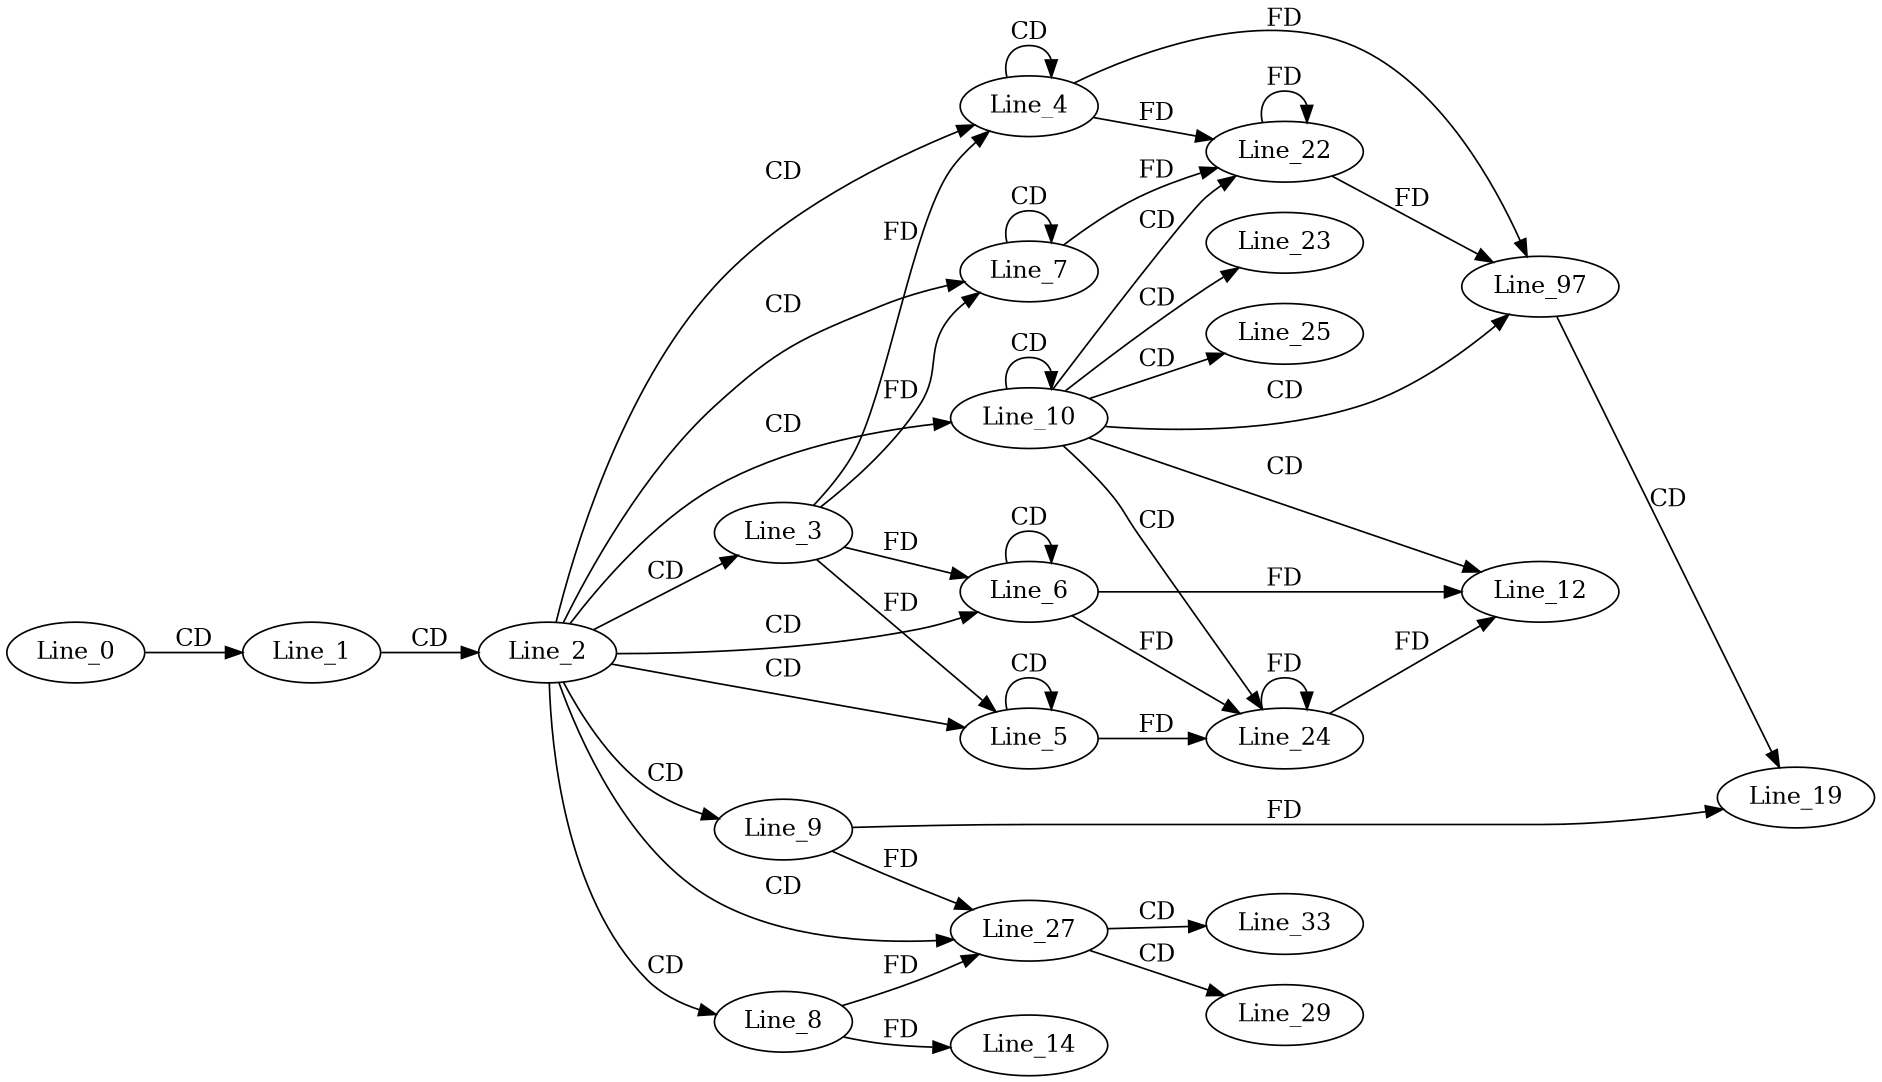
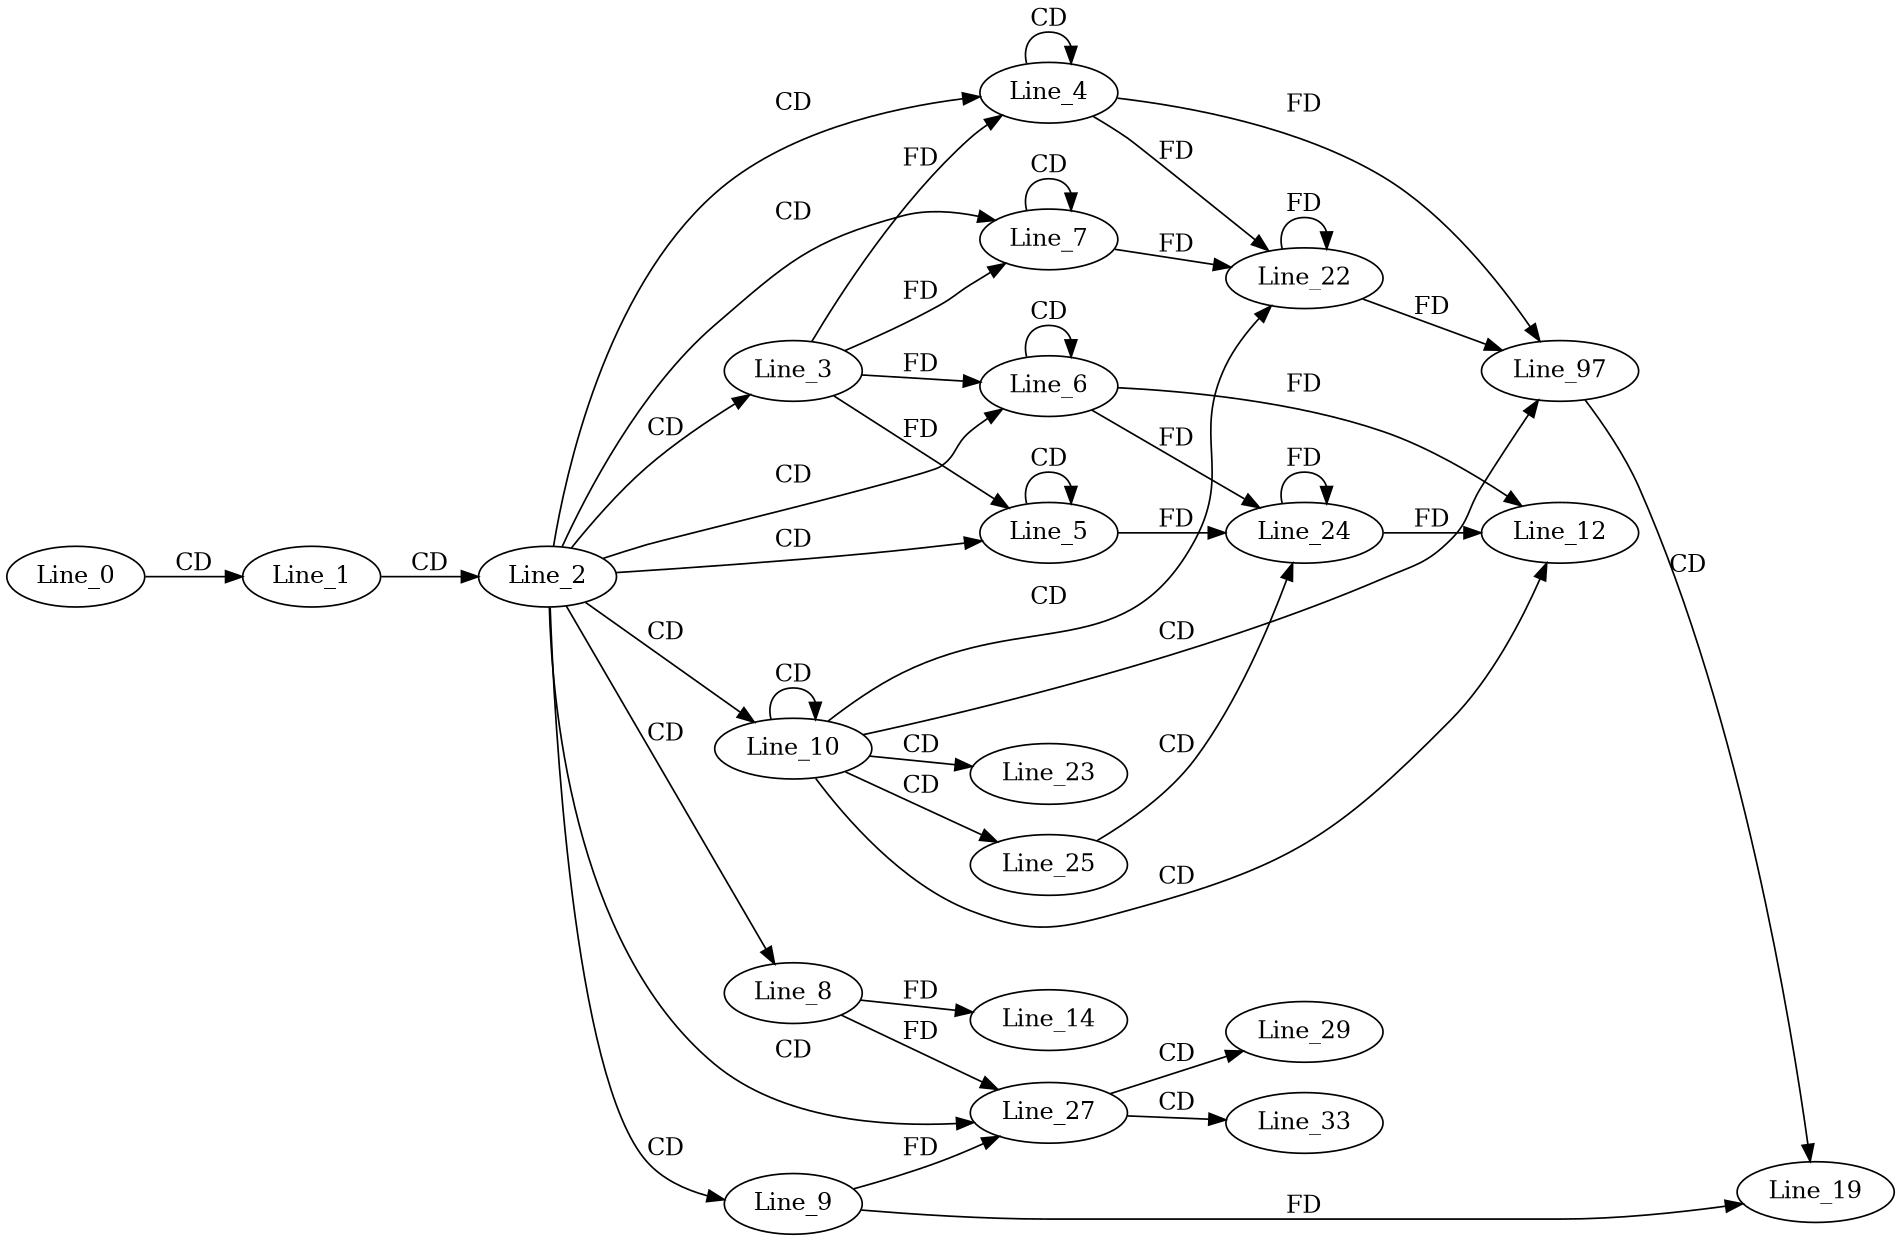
(1161, 567) -> (1216, 728)
